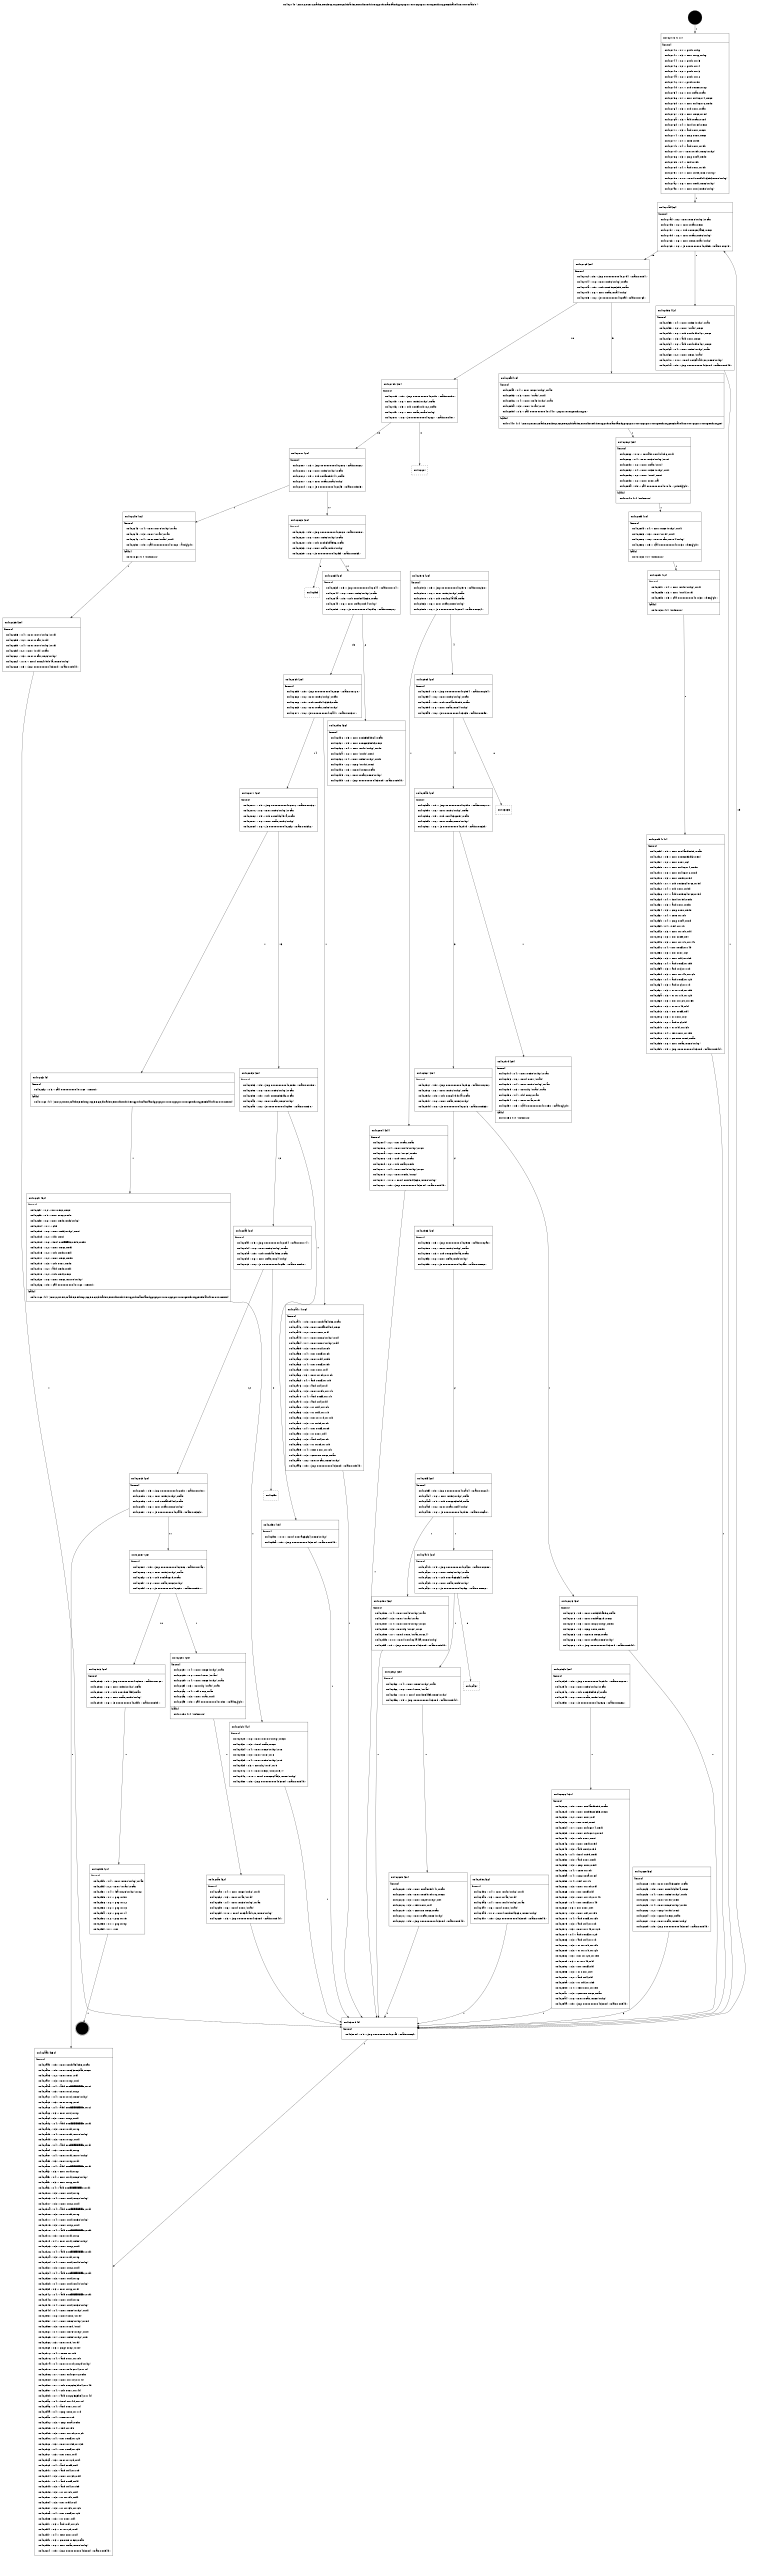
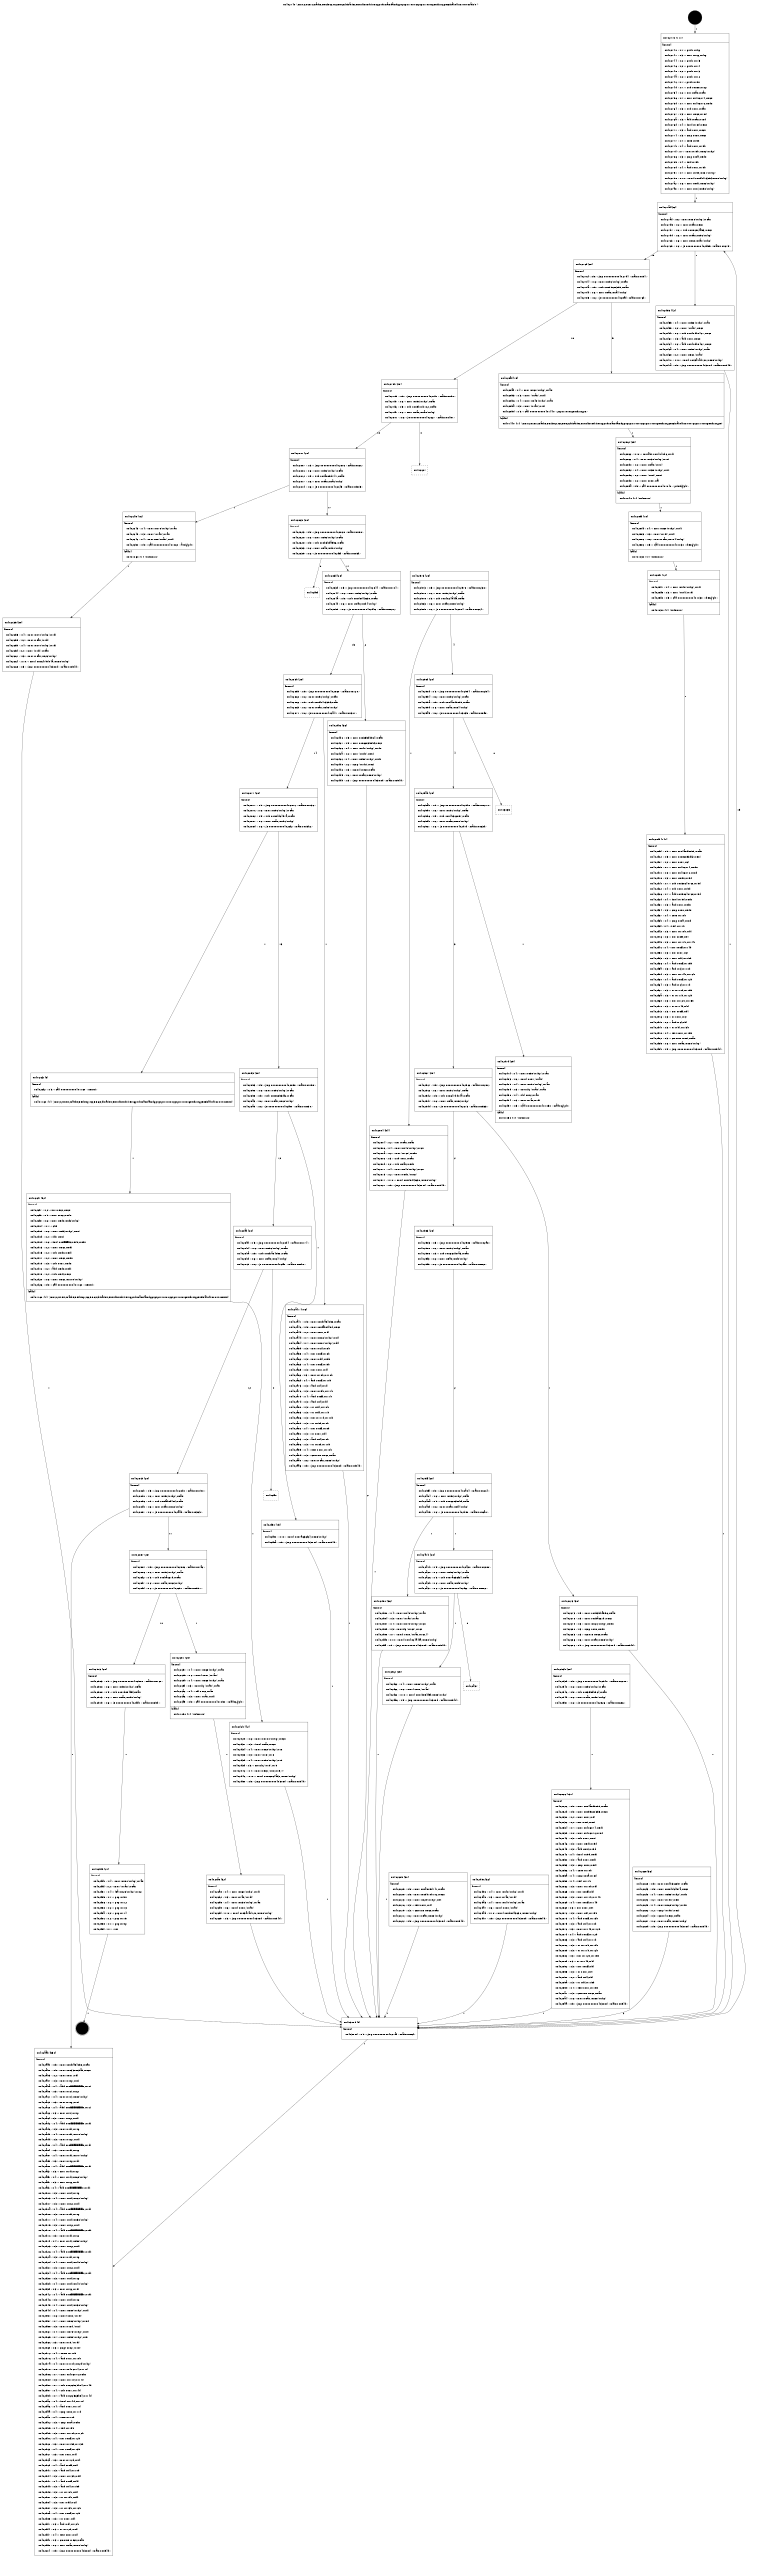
none -> (366, 1402)
(425, 1788) -> (380, 1858)
